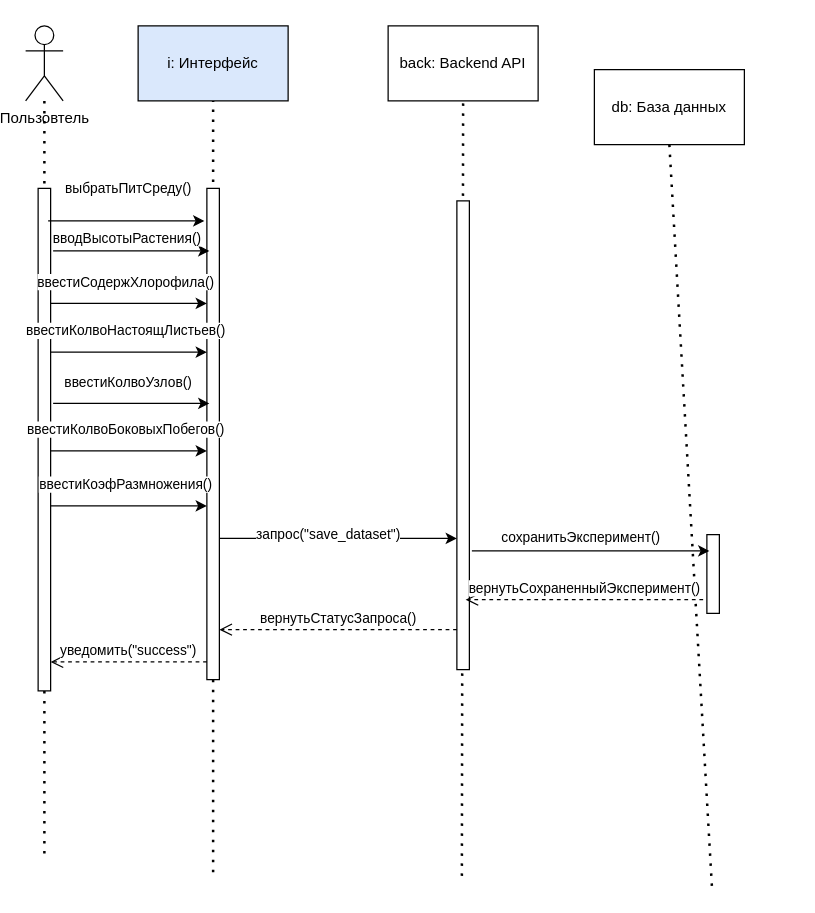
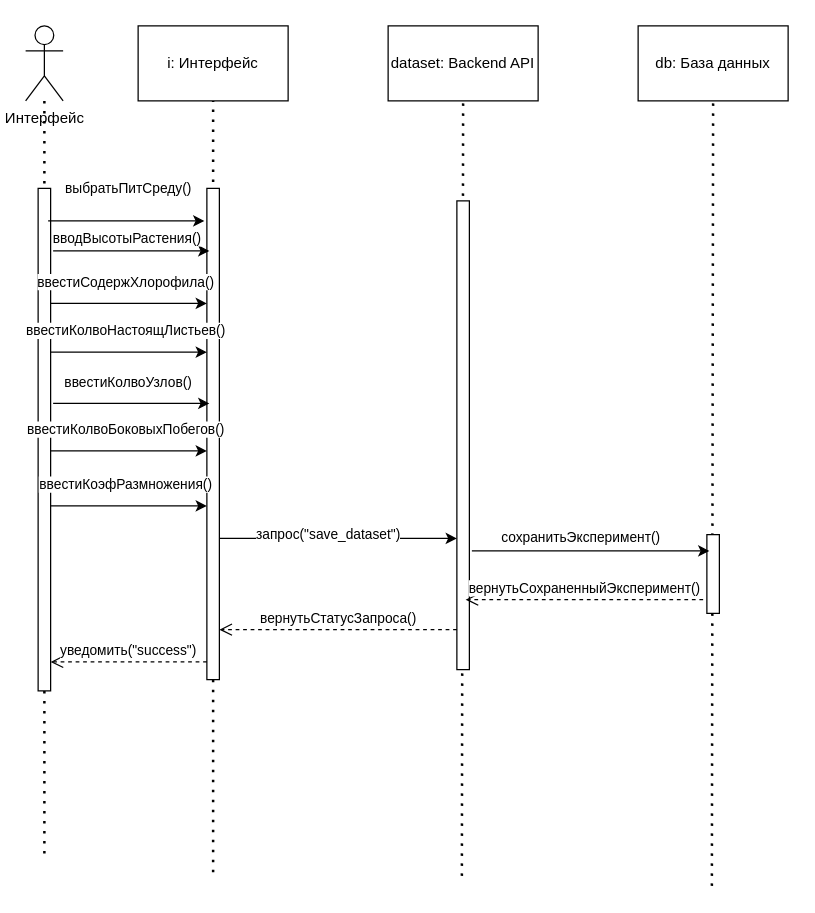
(213, 63) -> (213, 63)
(463, 63) -> (463, 63)
(669, 107) -> (713, 63)
(45, 118) -> (45, 118)
